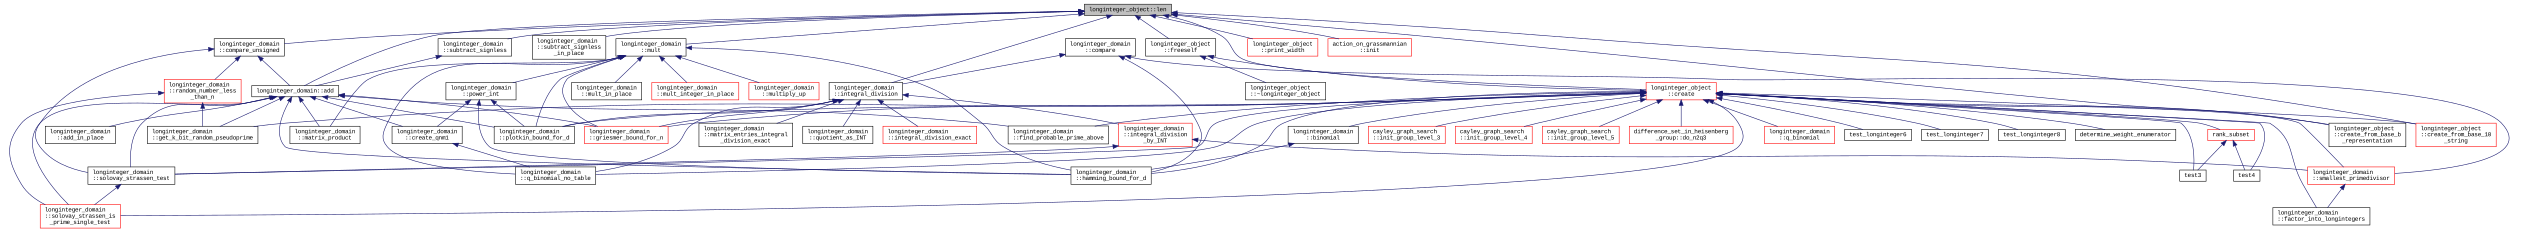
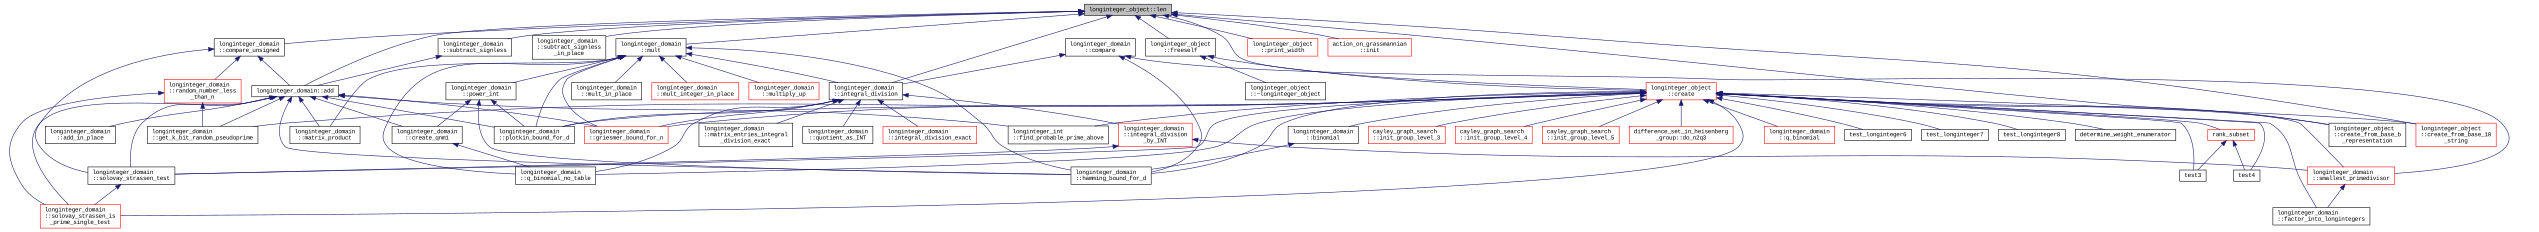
none -> (765, 67)
(1058, 135) -> (1058, 135)
